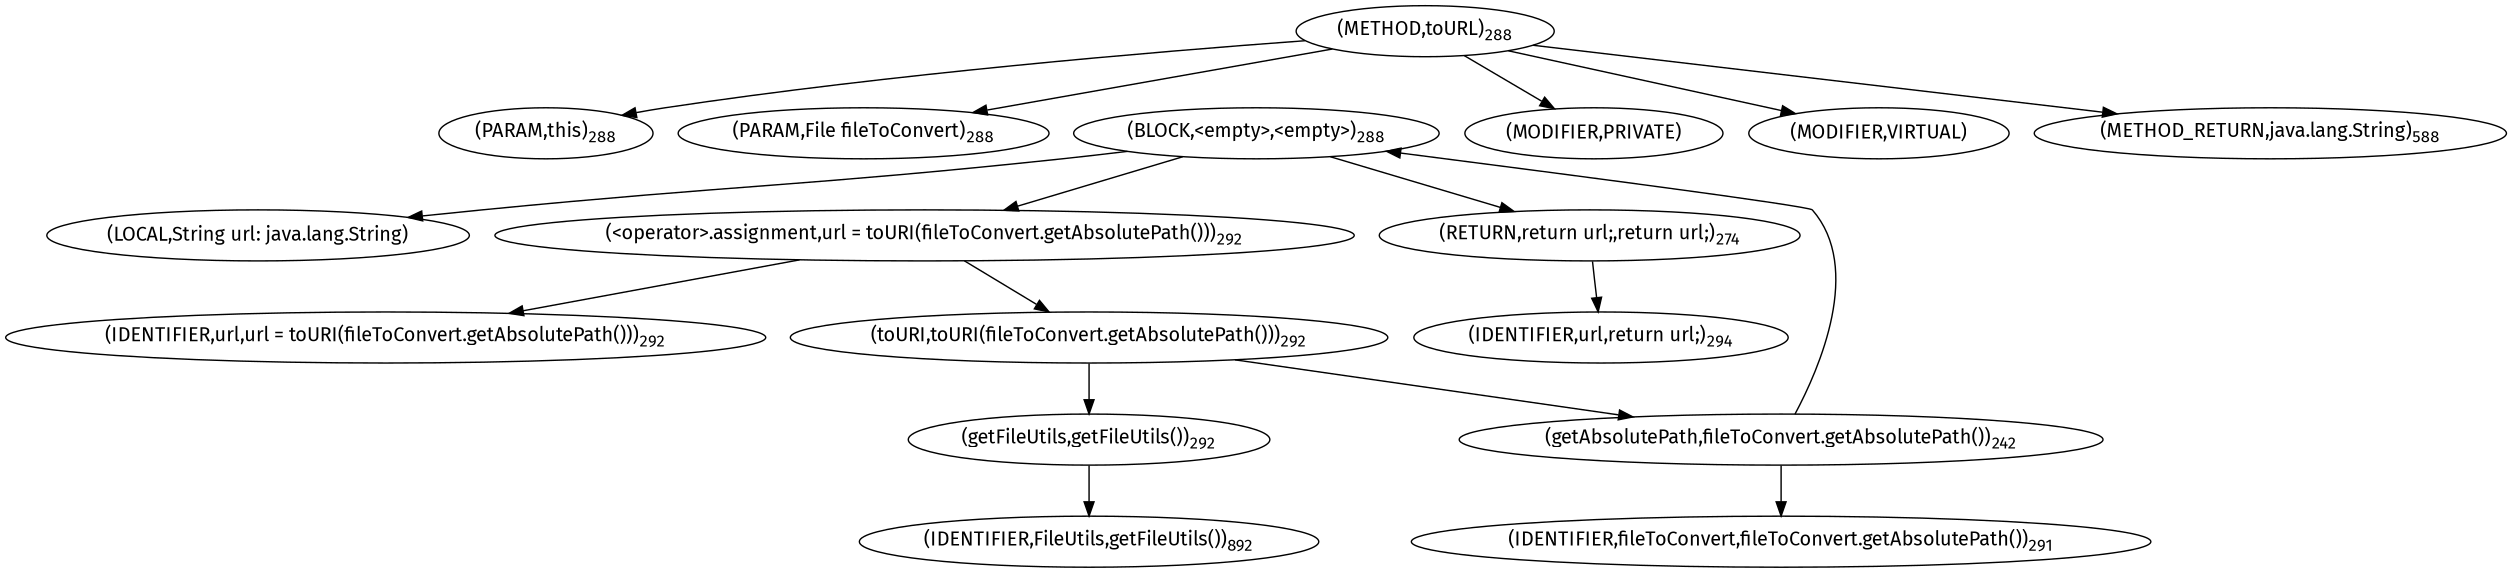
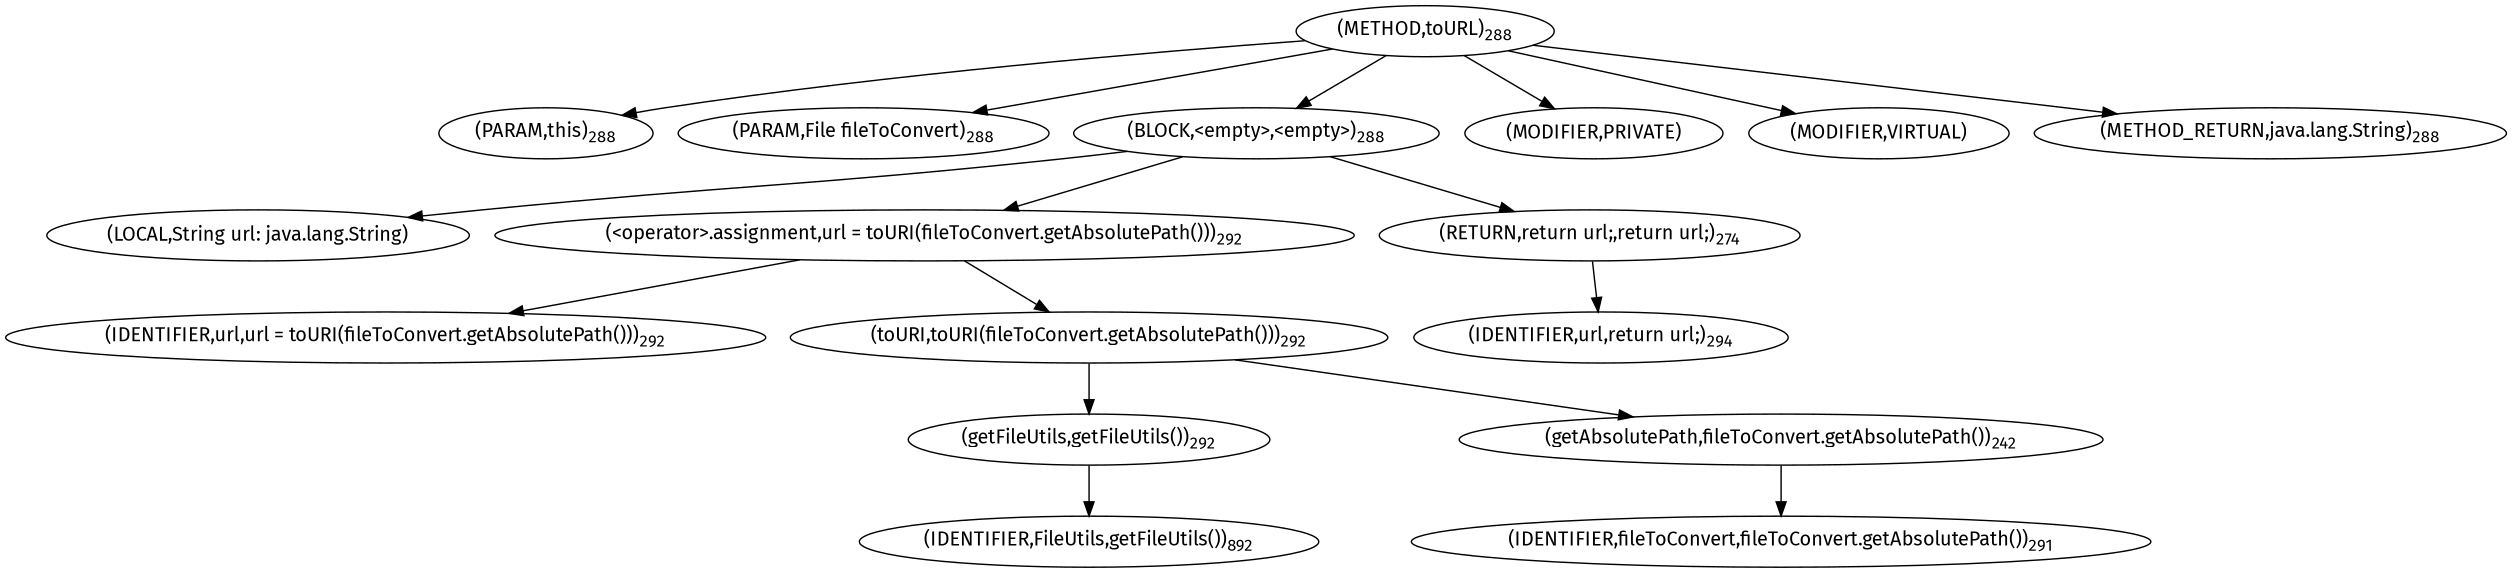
(2426, 131) -> (2426, 131)
(1714, 194) -> (1348, 78)
